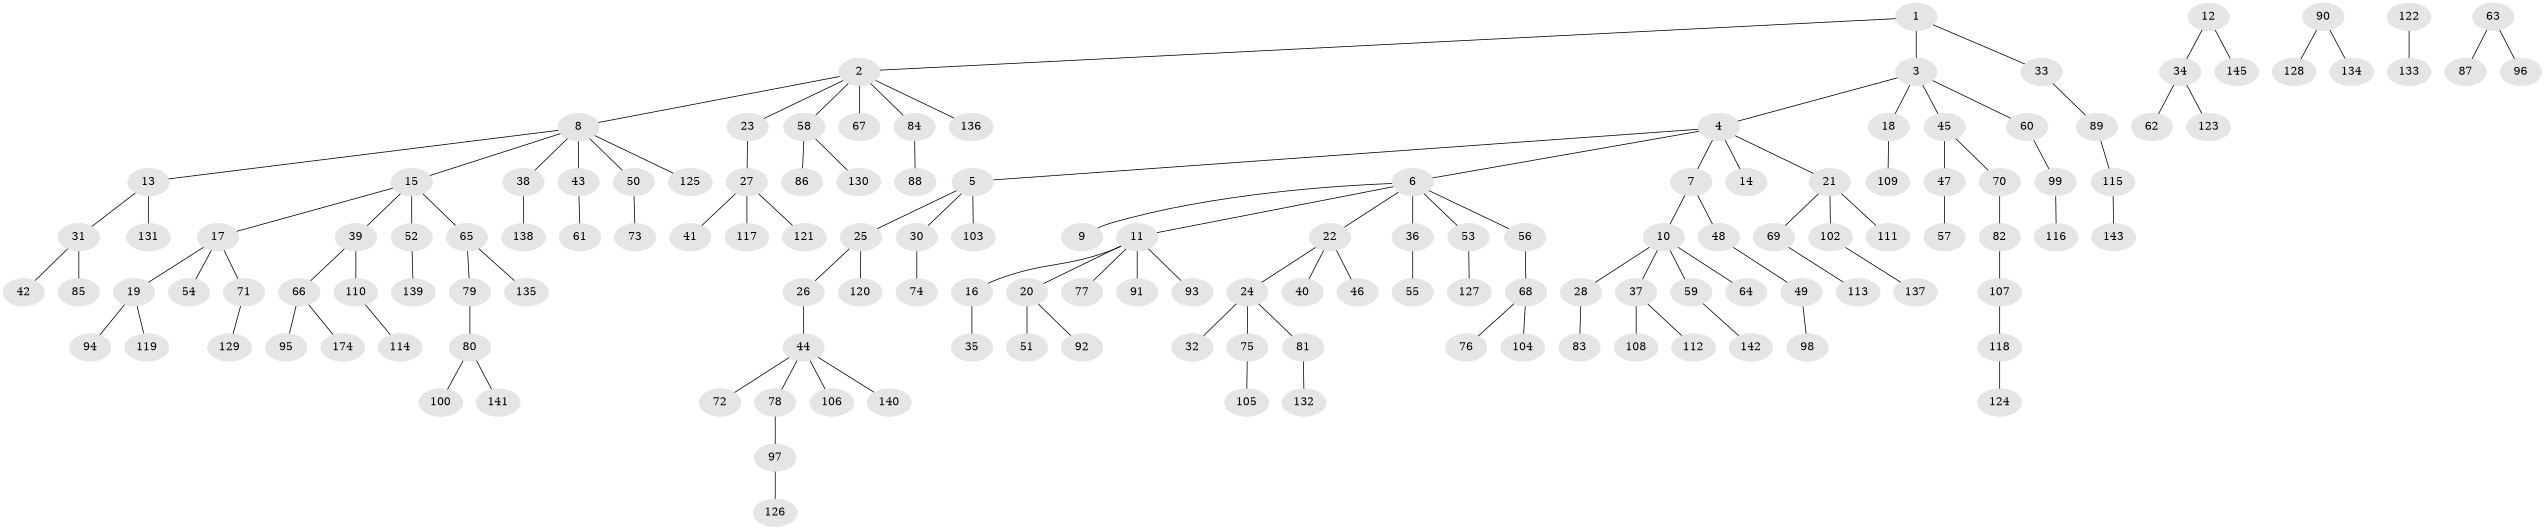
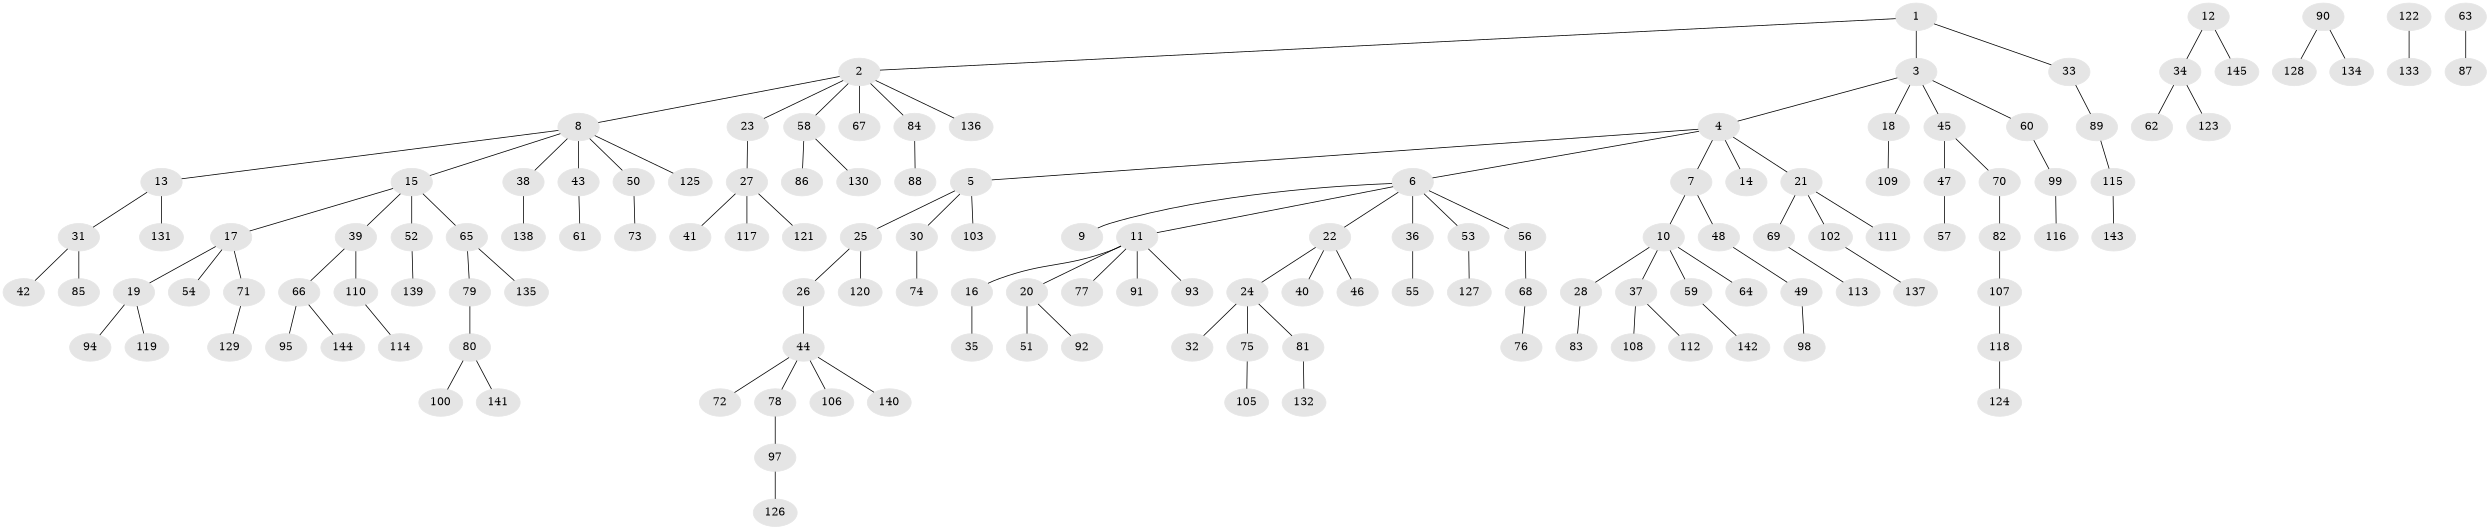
(2521, 72) -> none
(343, 347) -> (343, 347)
(1523, 347) -> none
